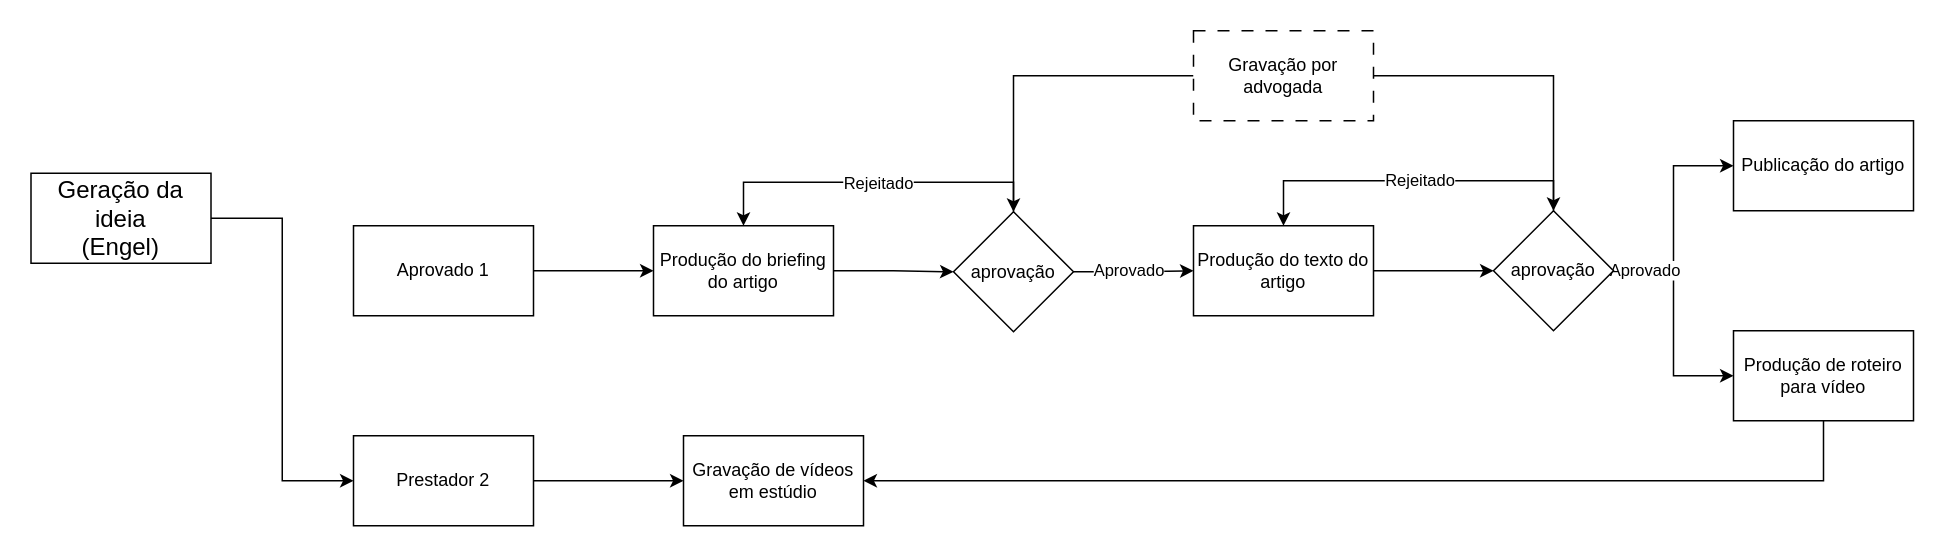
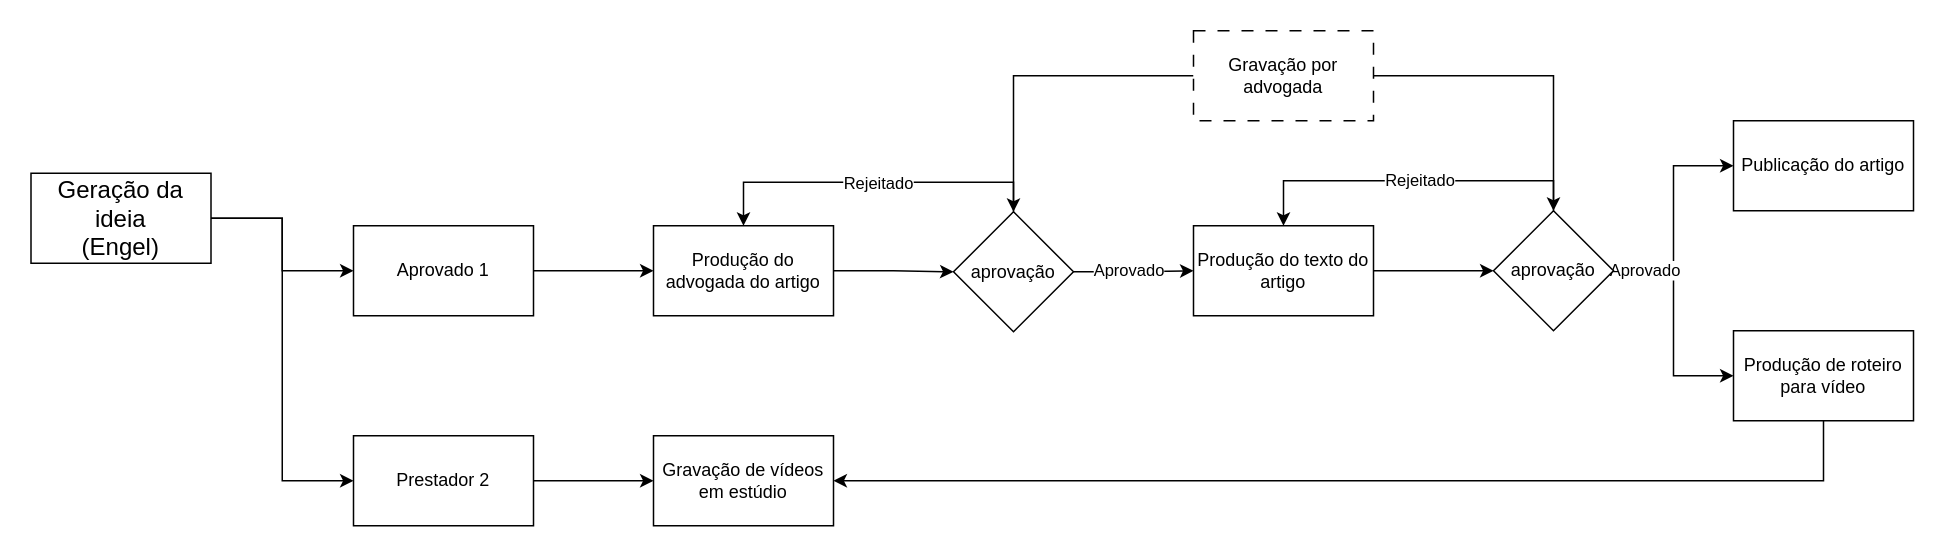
none -> (314, 271)
(743, 271) -> (743, 271)
(773, 481) -> (743, 481)
